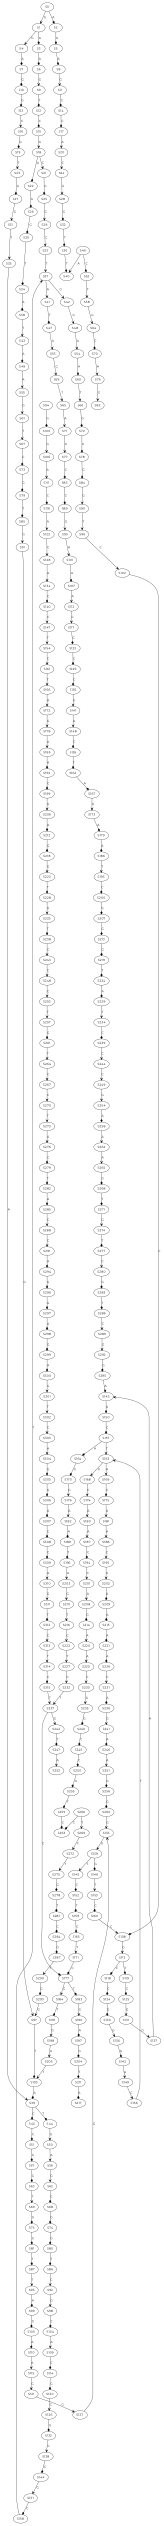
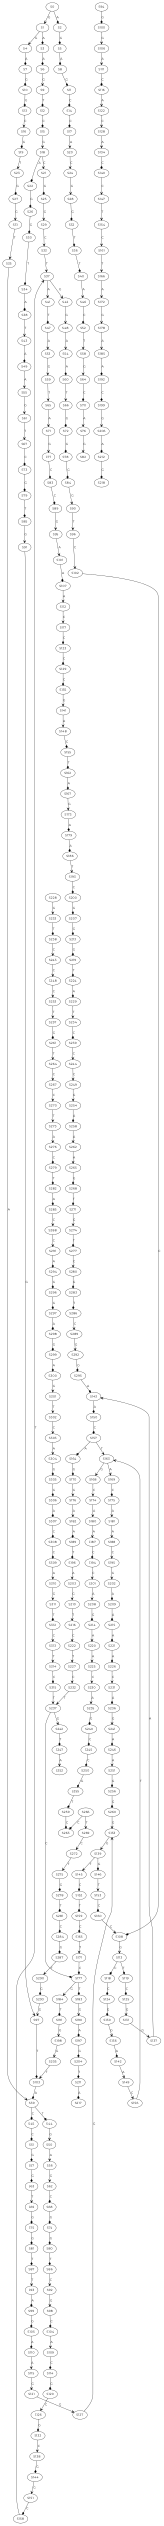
(59, 78) -> (64, 78)
(75, 262) -> (82, 288)
(47, 877) -> none
